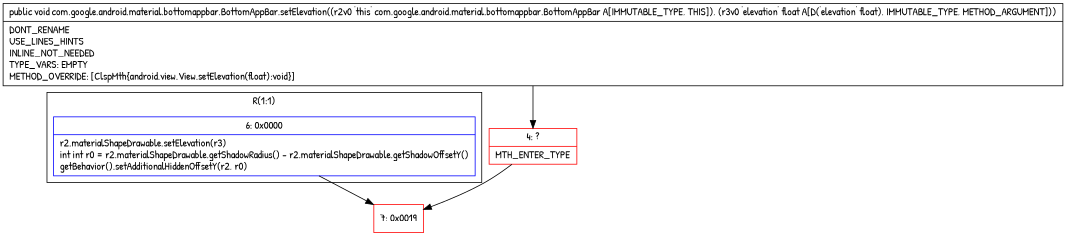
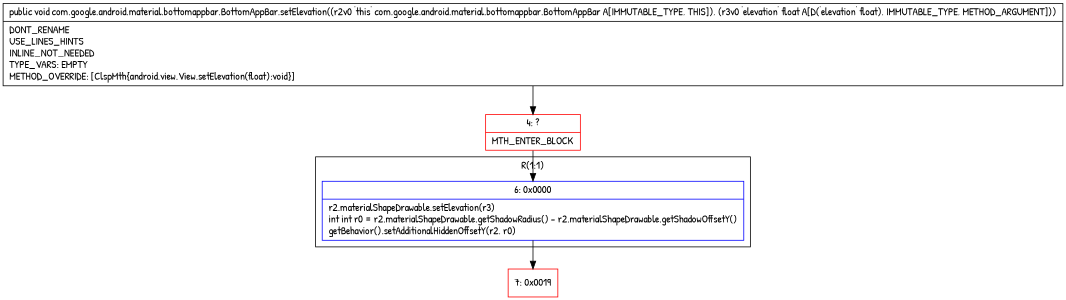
(533, 155) -> (533, 141)
(473, 189) -> (533, 162)
